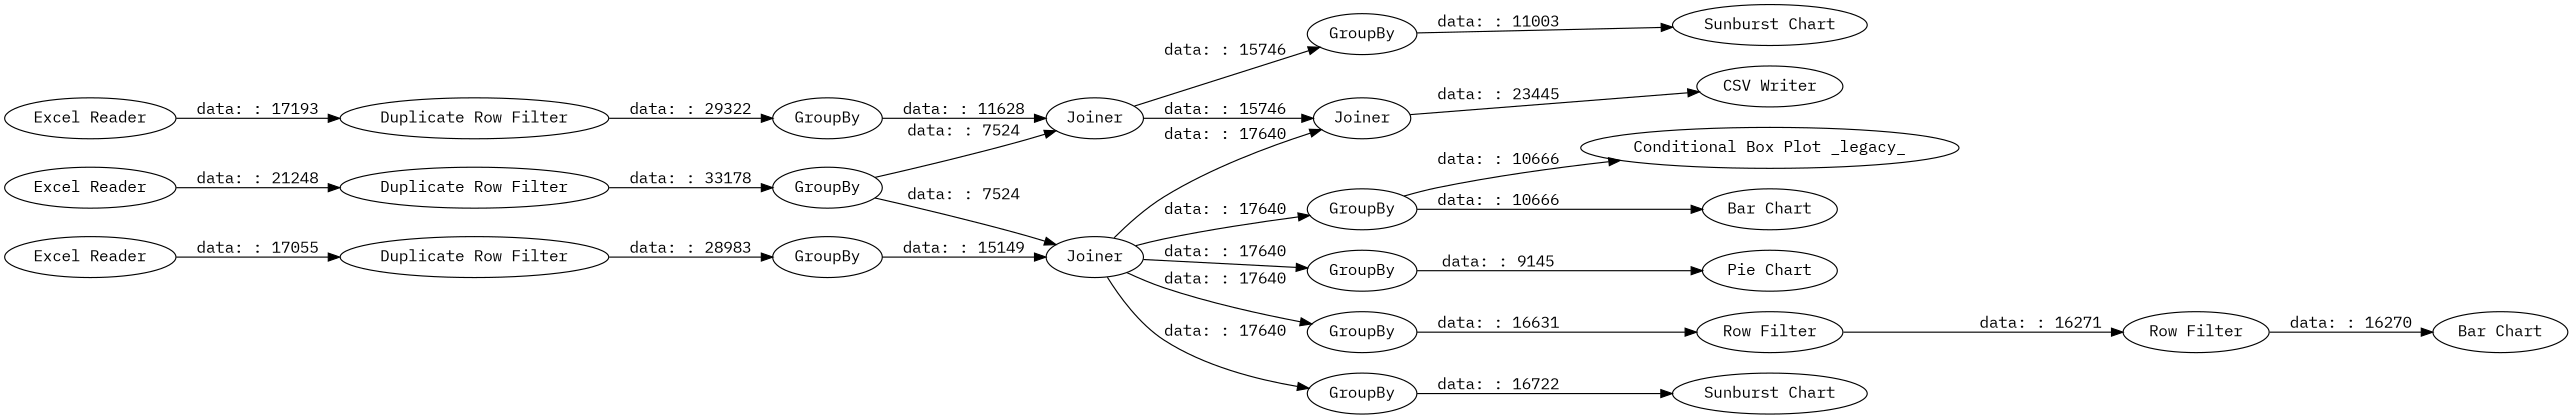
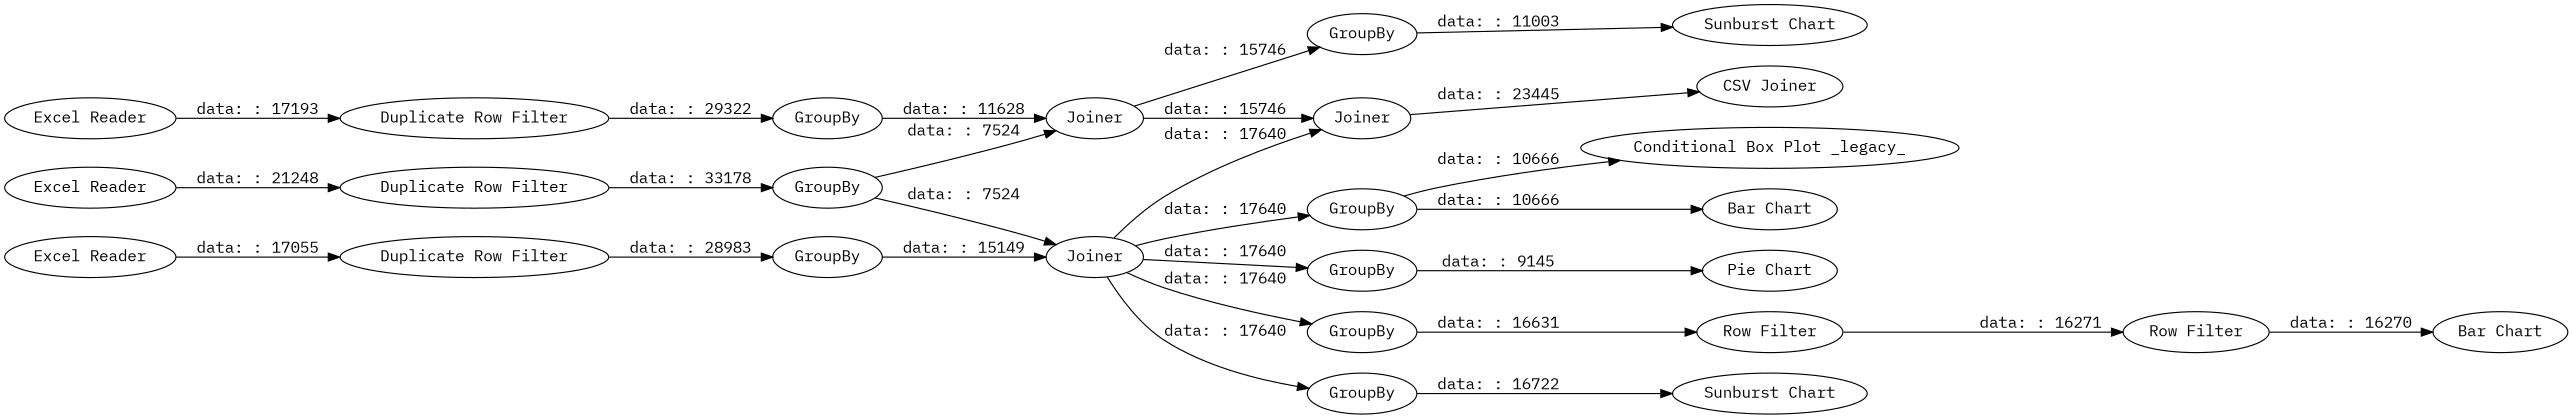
(1770, 86) -> (1770, 86)
